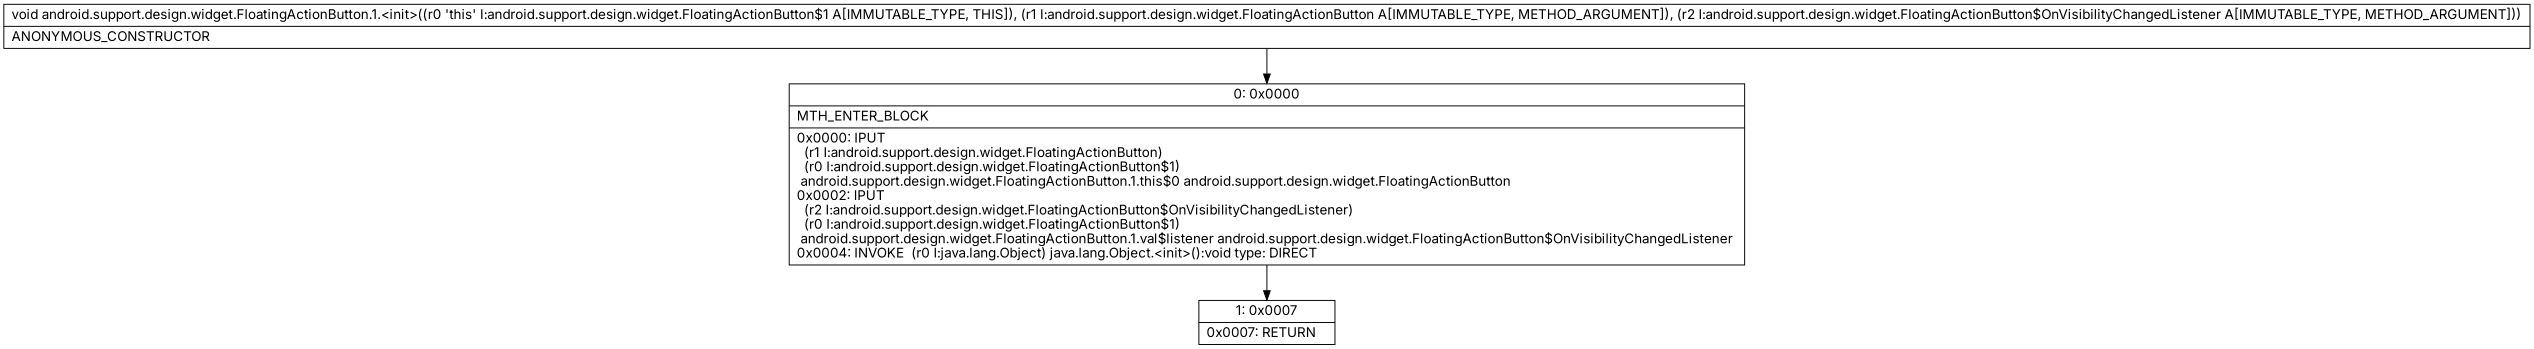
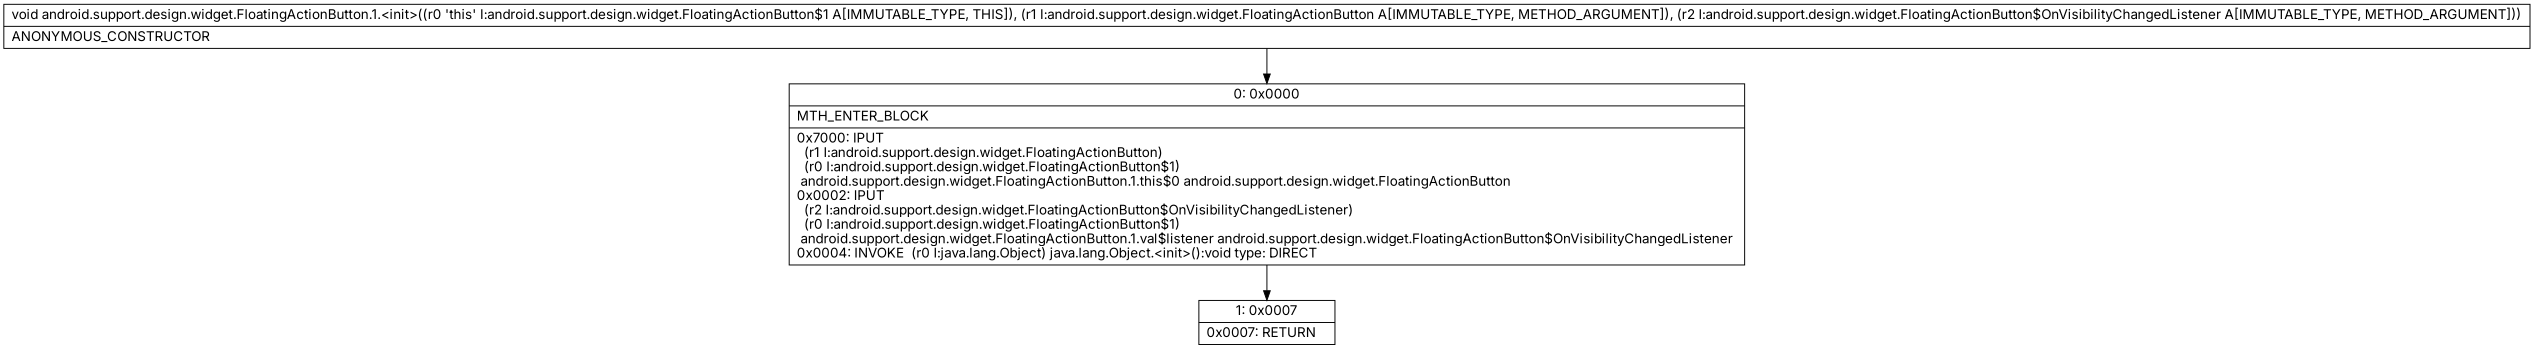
(845, 138) -> (844, 138)
